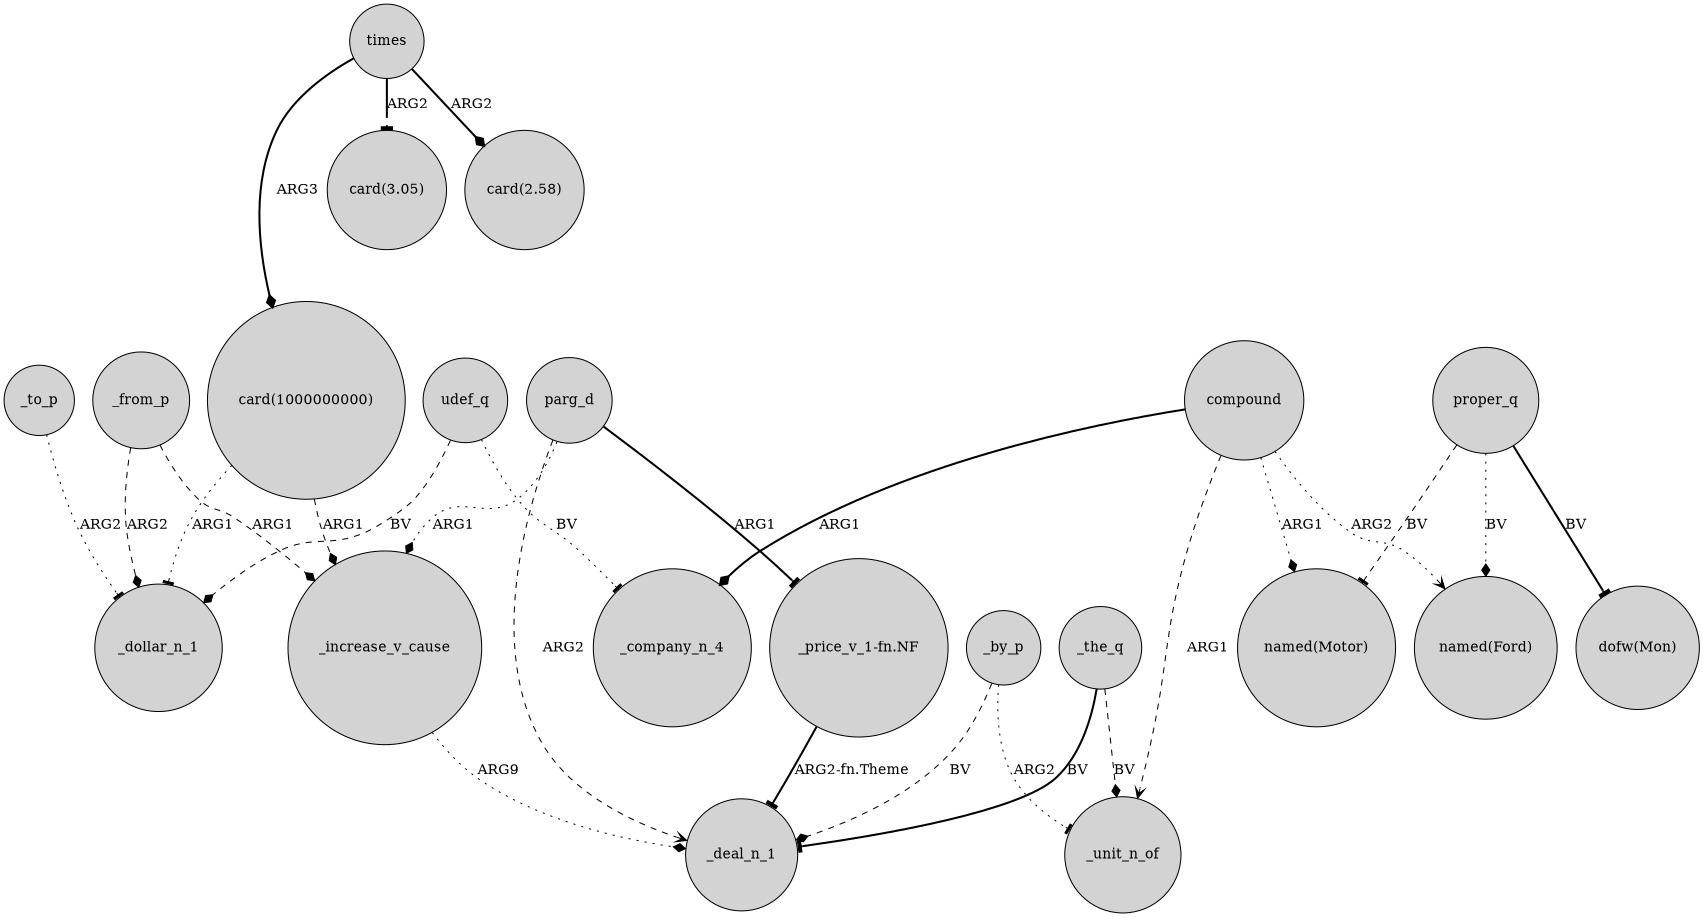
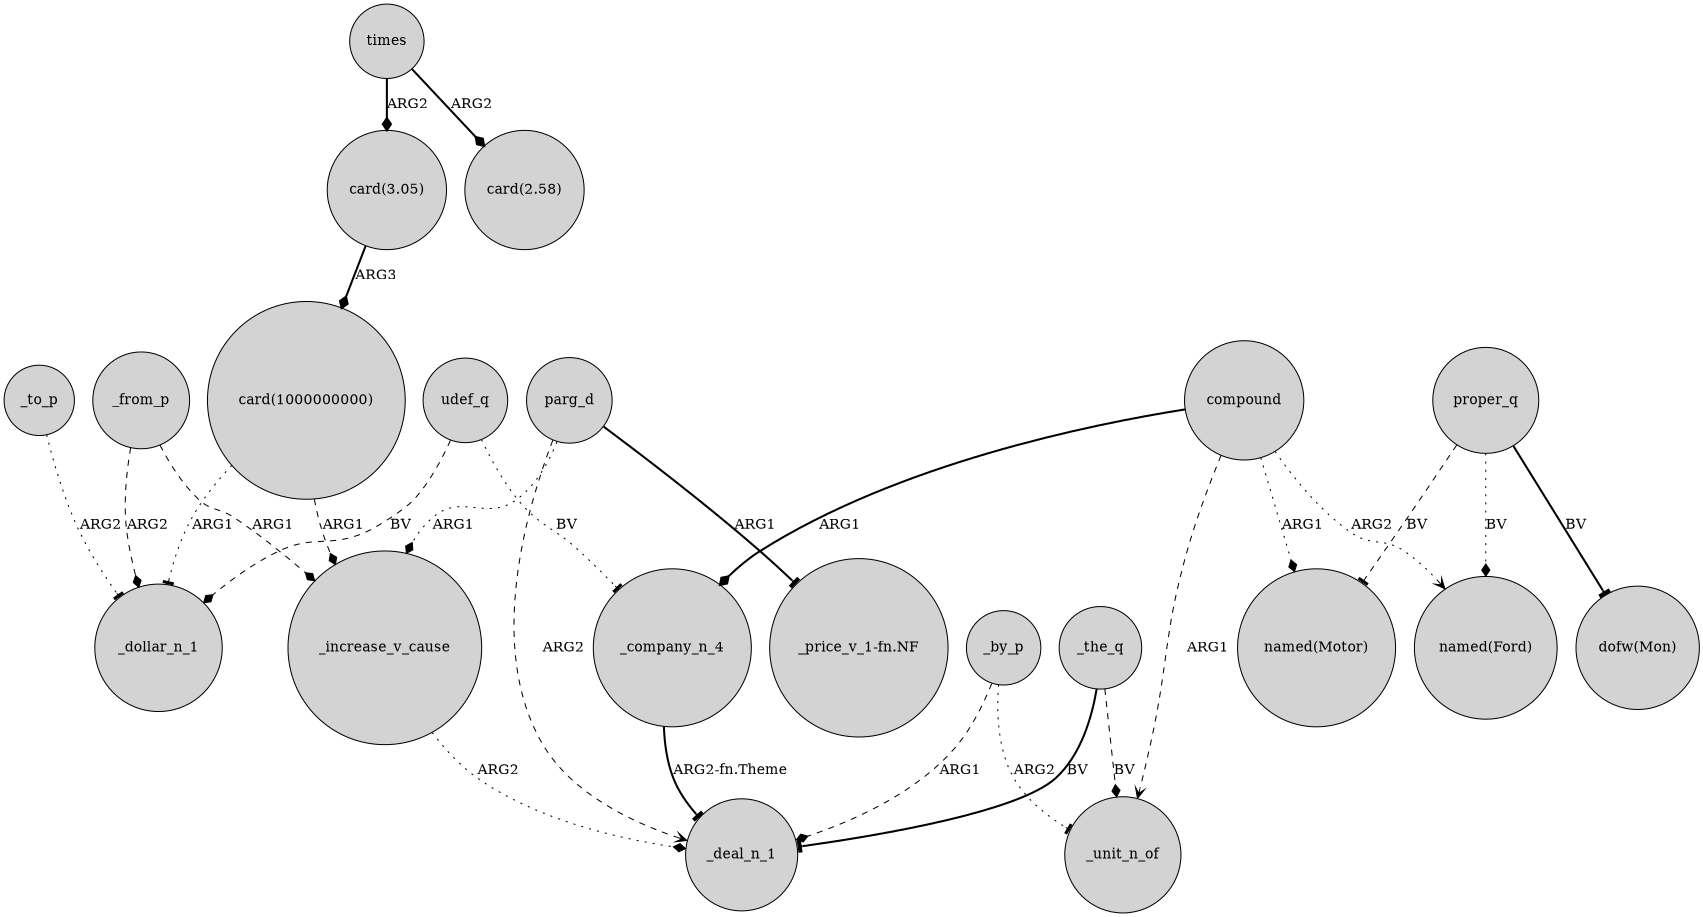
(387, 98) -> (387, 98)
(267, 159) -> (356, 271)
(795, 765) -> (672, 773)
(499, 771) -> (499, 771)
(960, 771) -> (960, 771)
